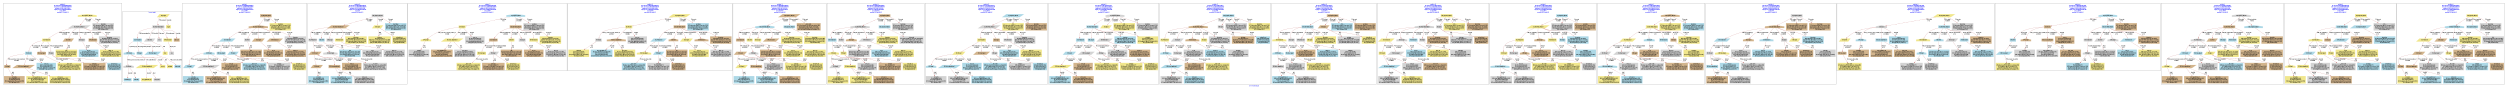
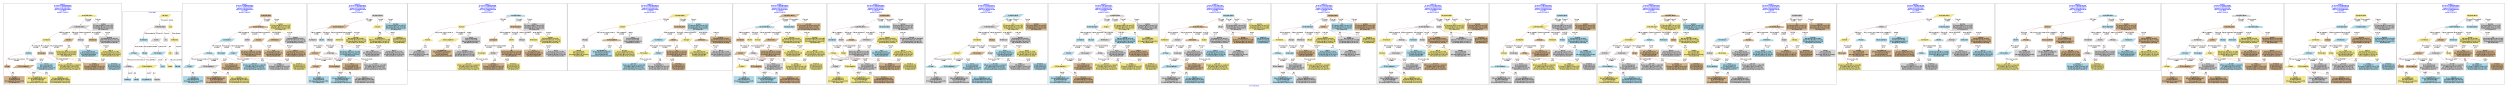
(177, 40) -> none
(163, 67) -> (163, 67)
(147, 80) -> (147, 80)
